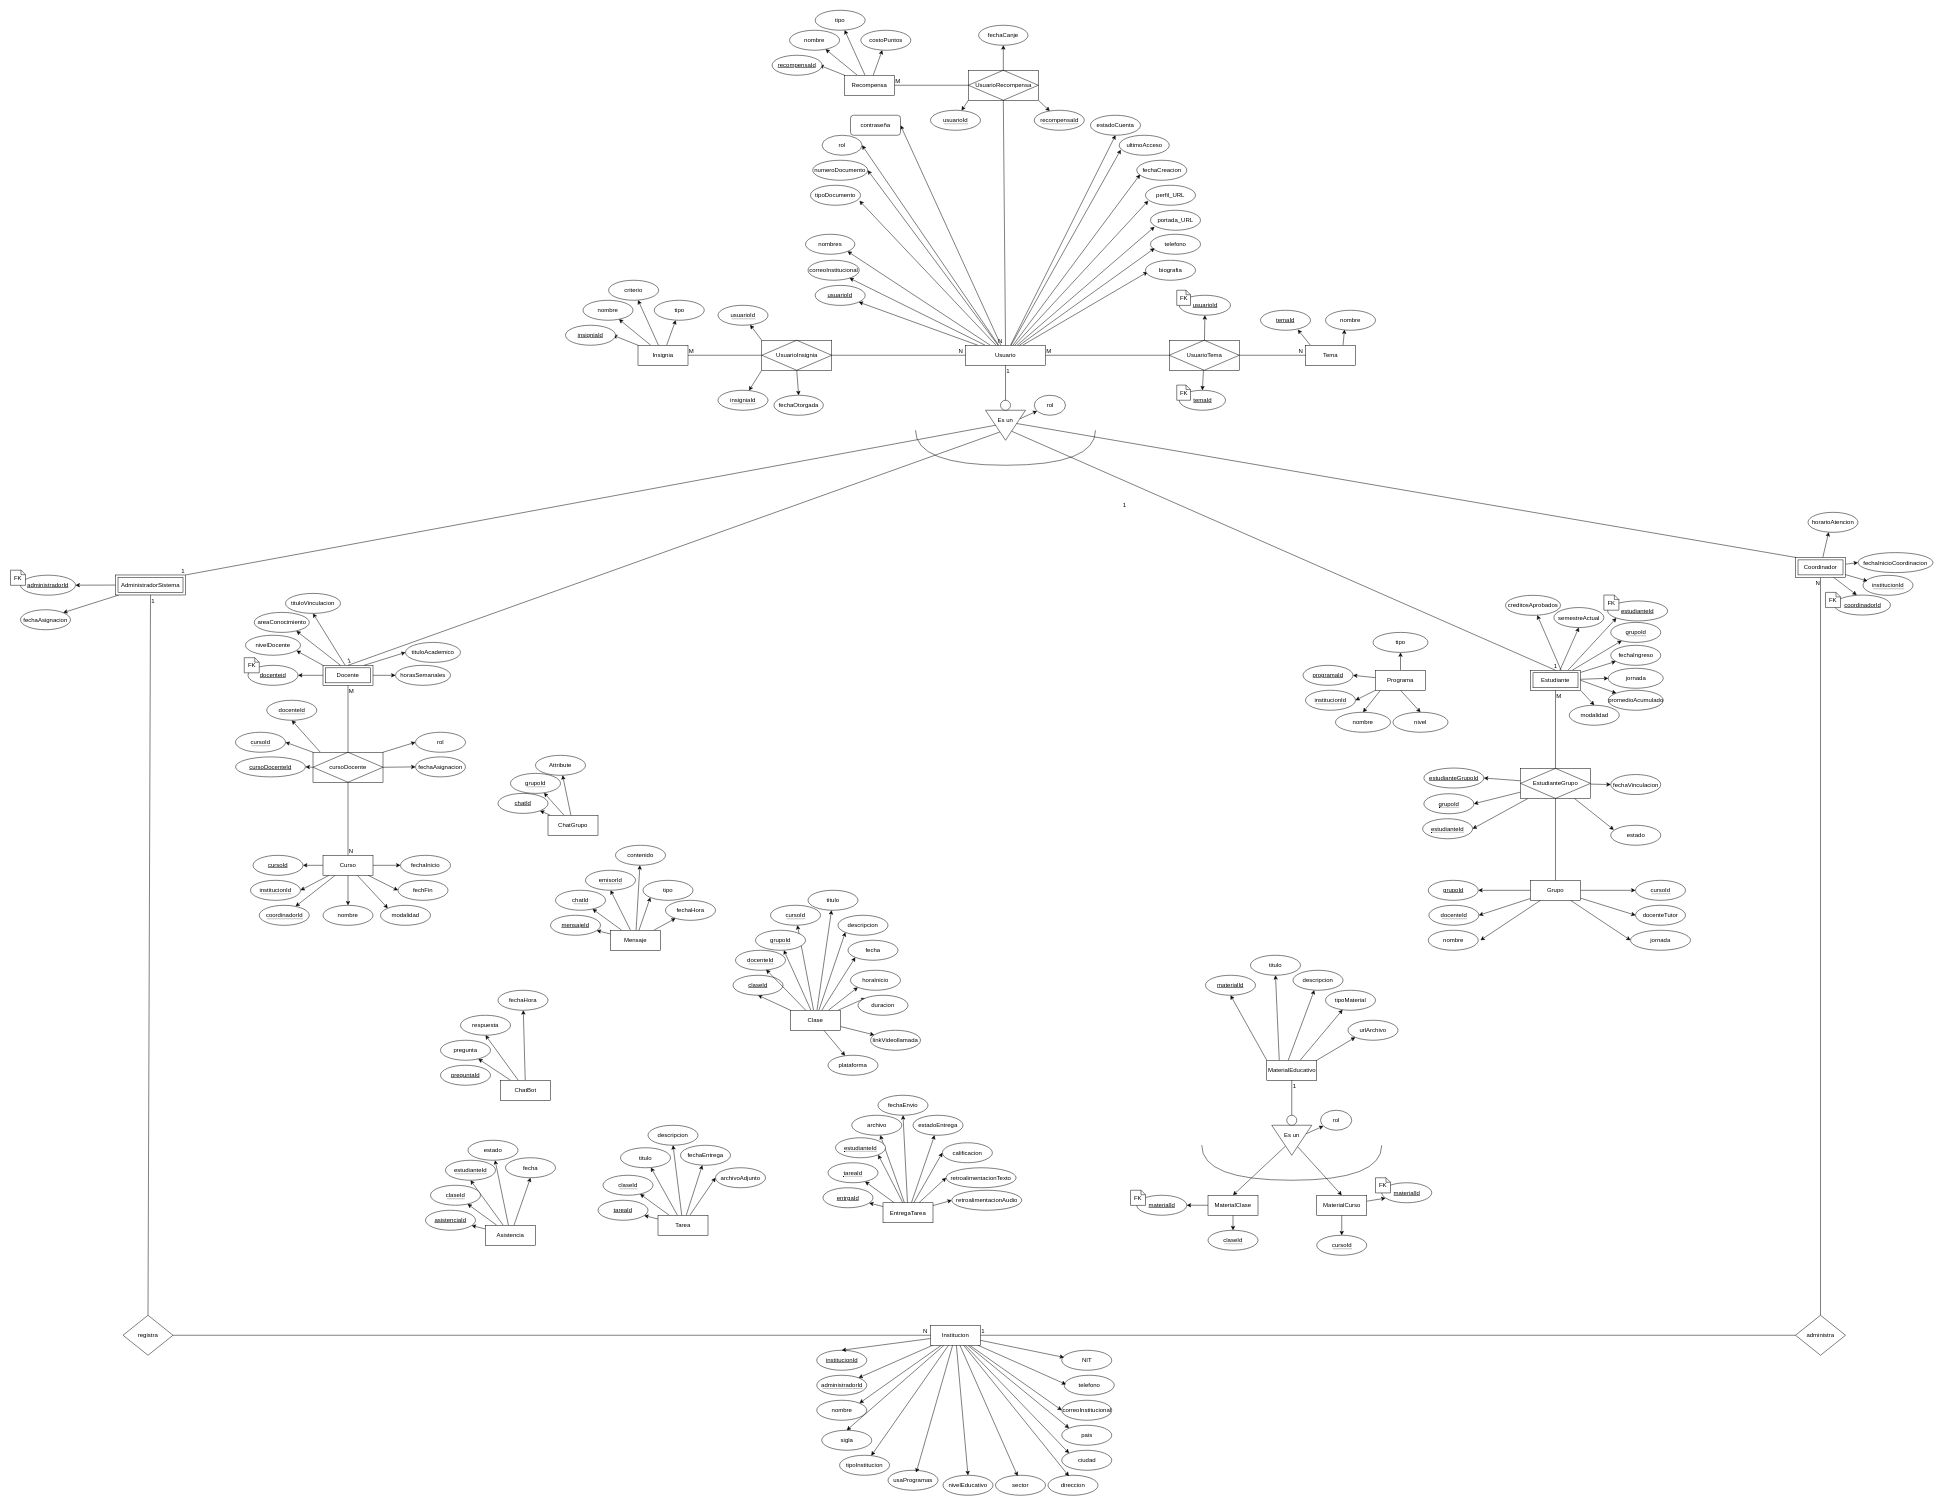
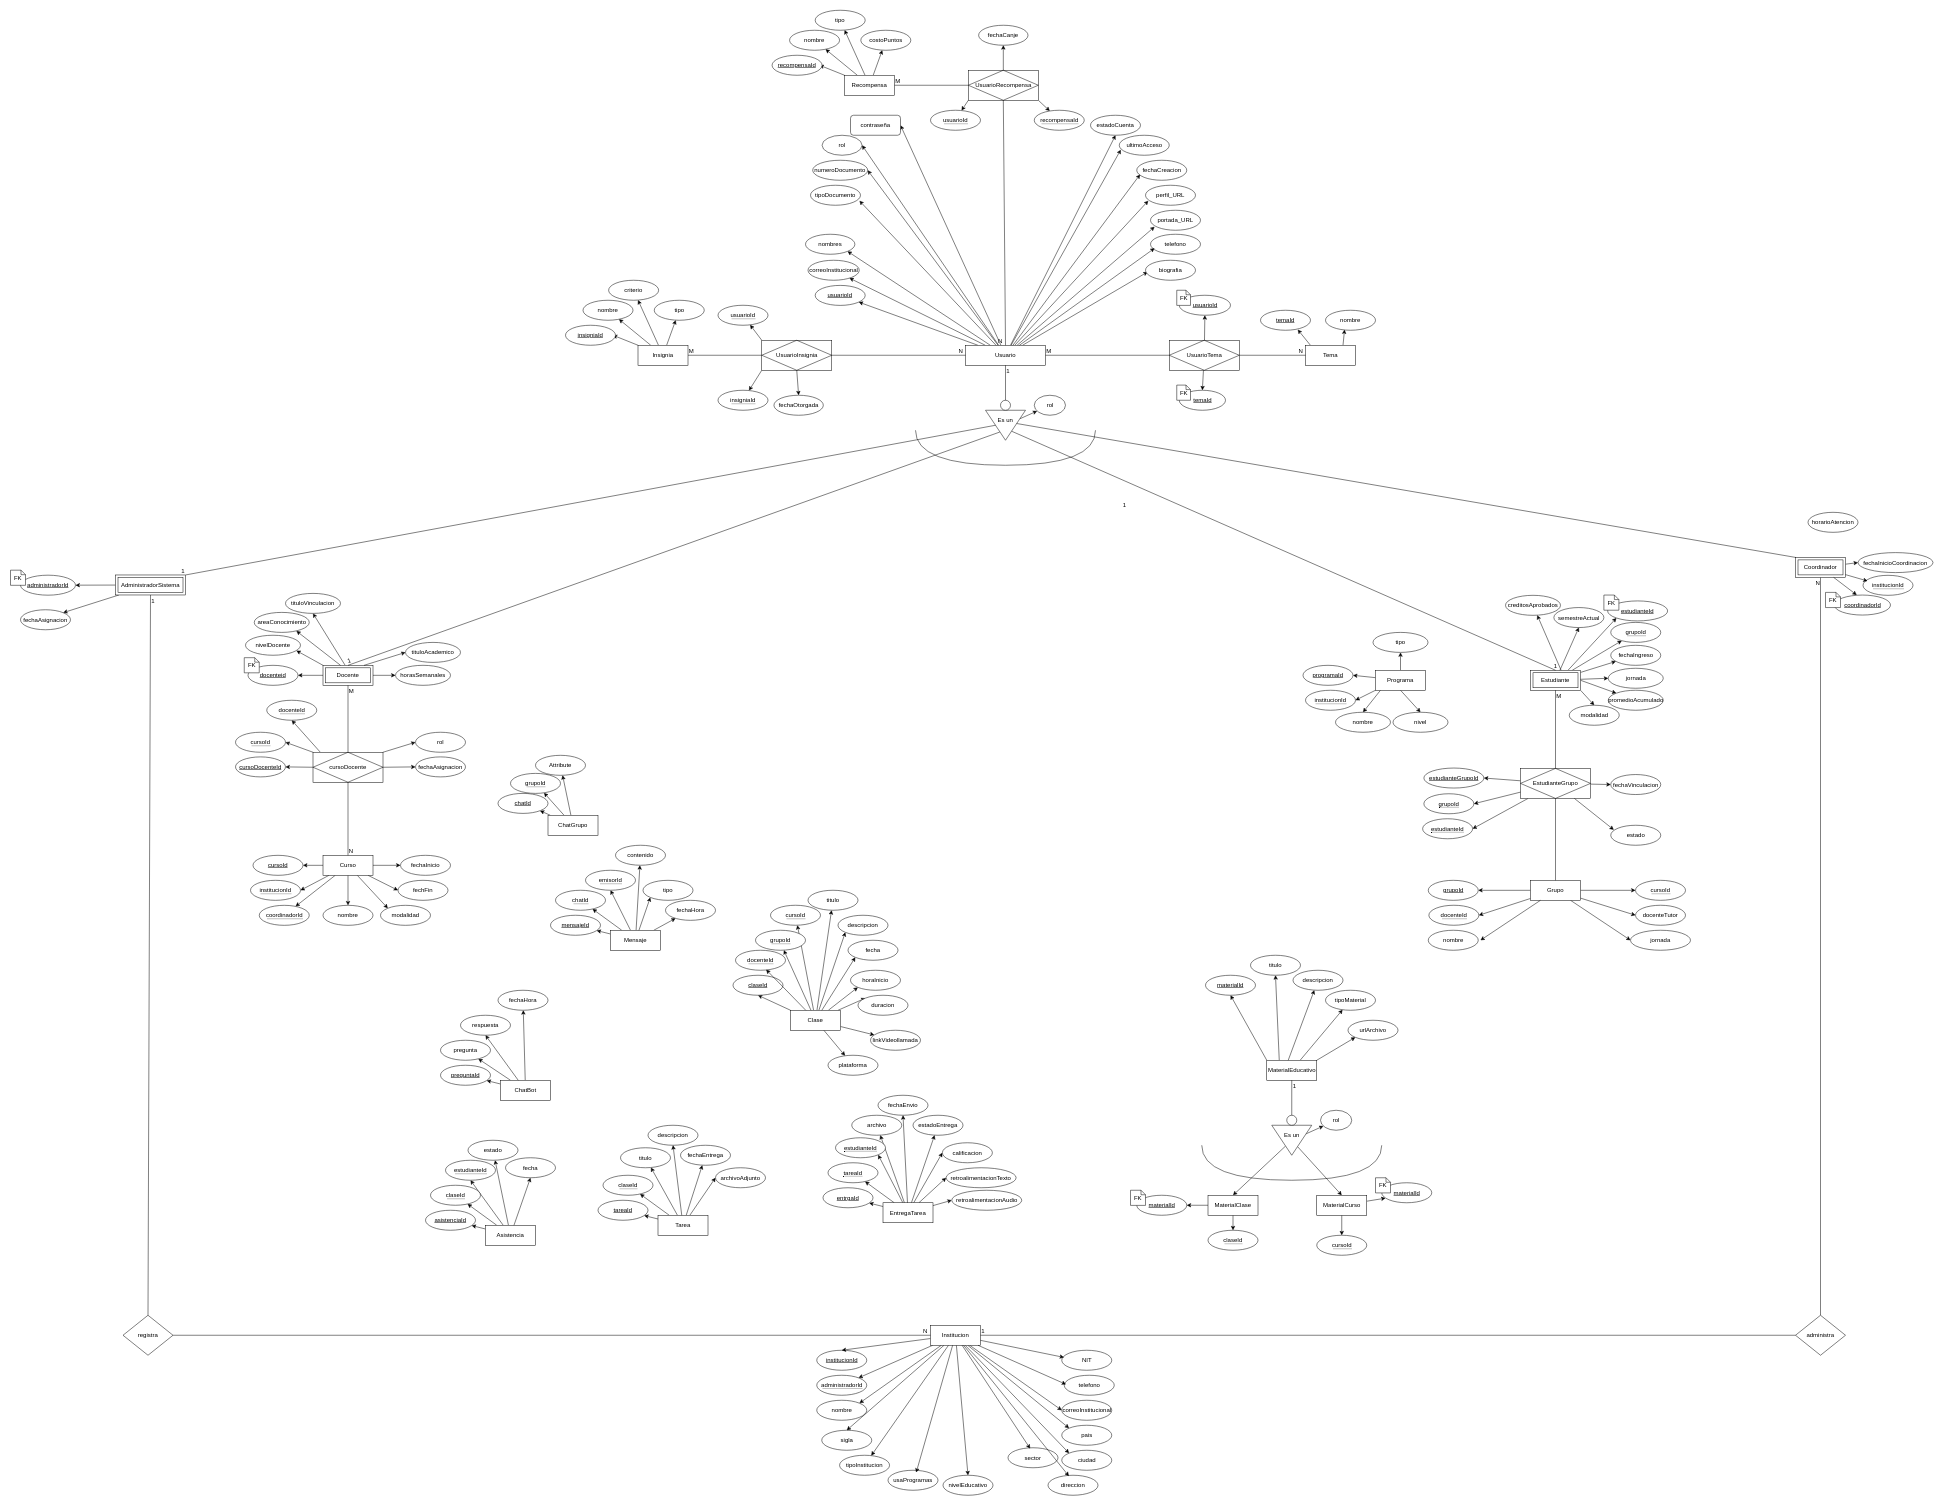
(1827, 539) -> none
(270, 767) -> (260, 767)
none -> (495, 1083)
(1020, 1485) -> (1033, 1458)
